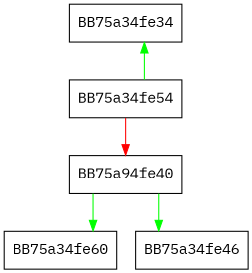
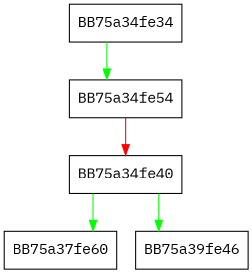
(144, 66) -> (107, 56)
(126, 175) -> (126, 175)
(60, 250) -> (60, 250)
(192, 250) -> (192, 250)
